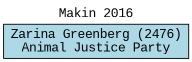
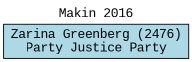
(96, 41) -> (96, 41)
